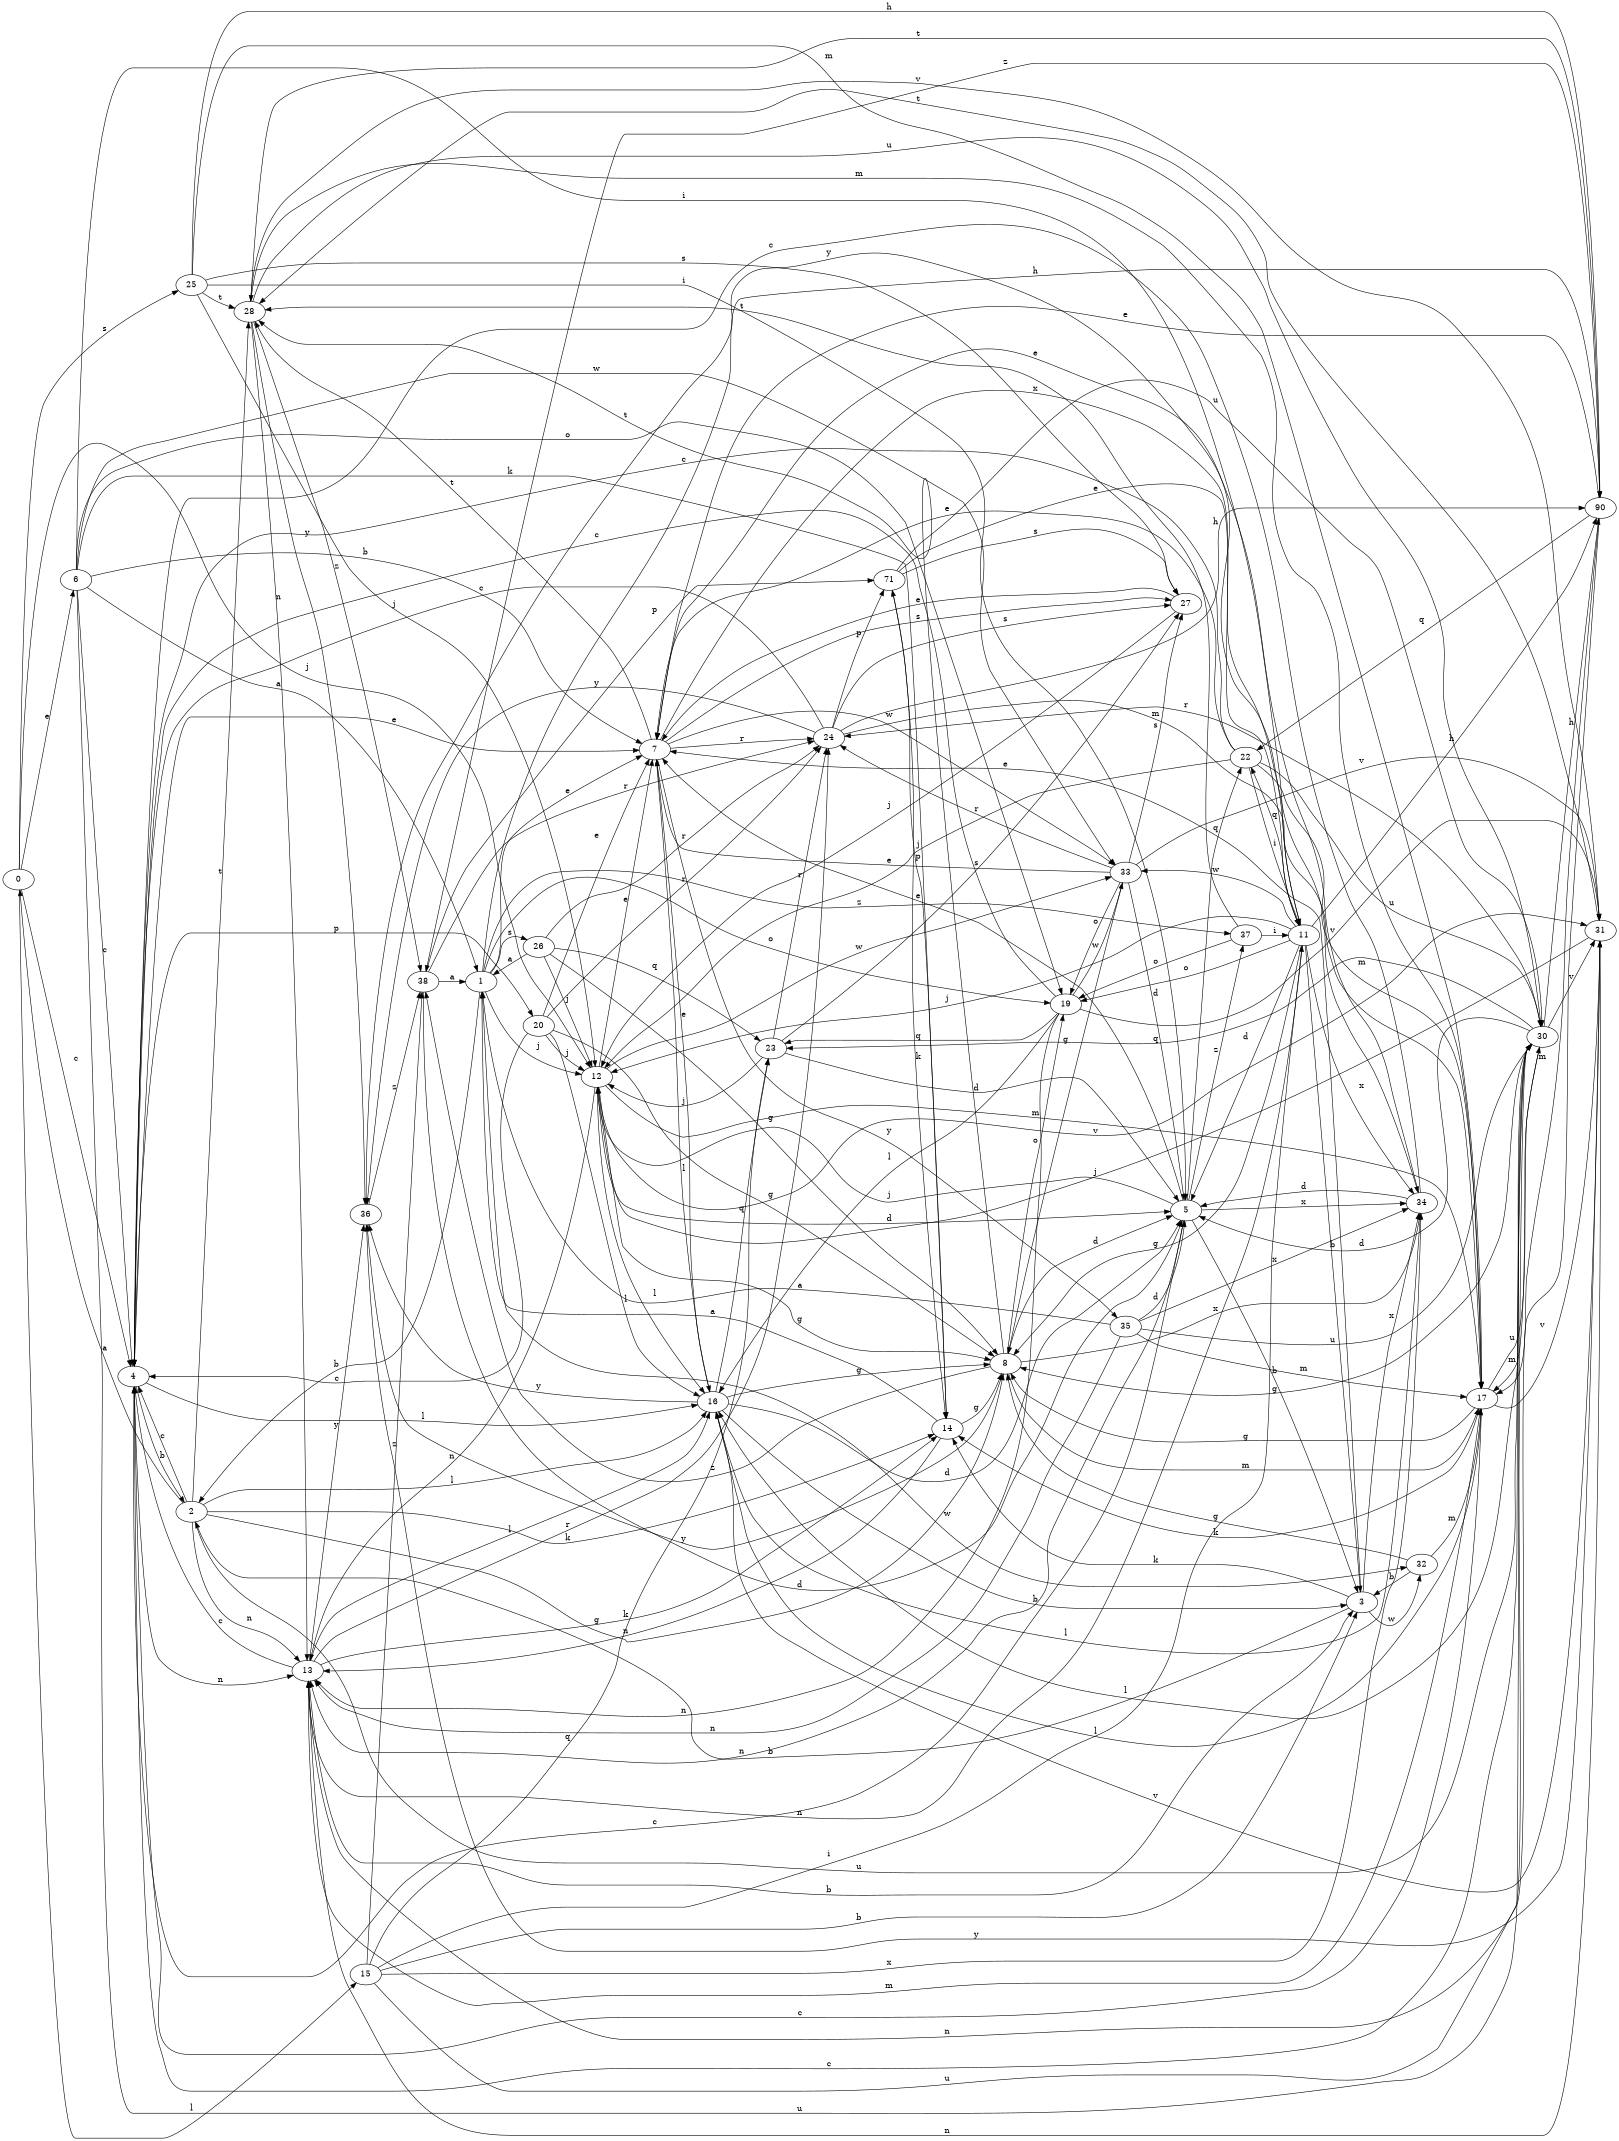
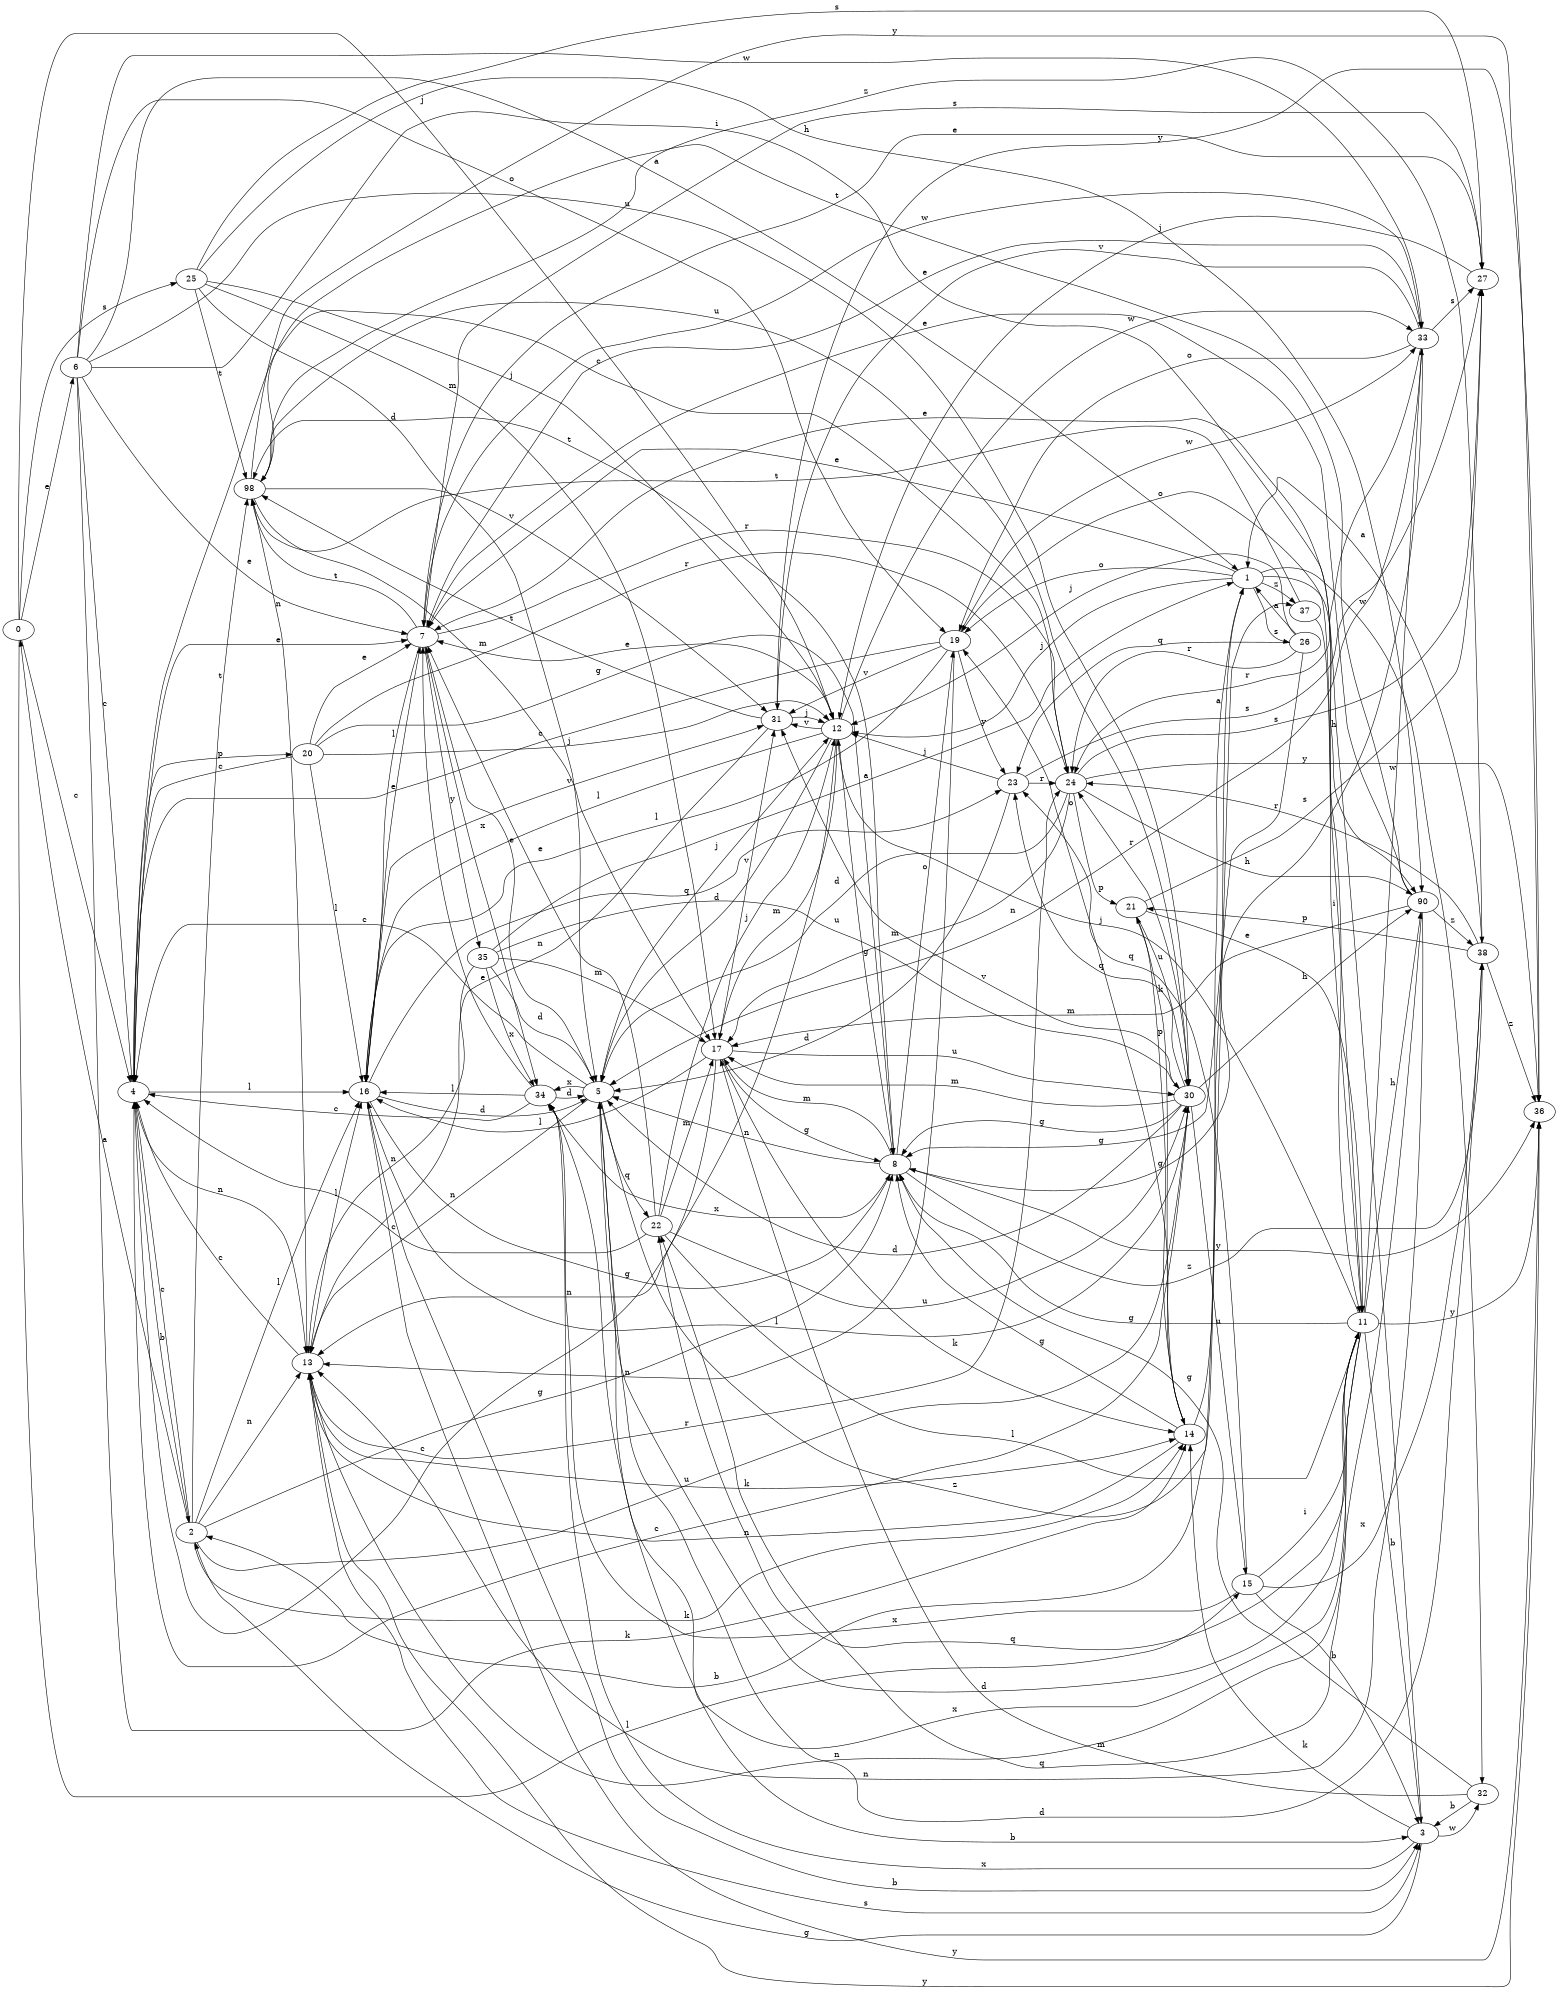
(684, 281) -> (394, 418)
(250, 312) -> (250, 489)
(366, 552) -> (250, 562)
(889, 580) -> (1132, 907)
(1275, 843) -> (1013, 1435)
none -> (827, 909)
(1157, 966) -> (1119, 1026)
(1156, 994) -> (1013, 911)
(918, 1036) -> (984, 722)
(394, 1101) -> (1510, 1030)
(1096, 1242) -> (747, 1133)
(394, 1444) -> (1363, 1524)
(771, 1752) -> (807, 1933)
(829, 1890) -> (866, 1903)
(984, 1984) -> none
(1398, 2070) -> (1218, 1337)
